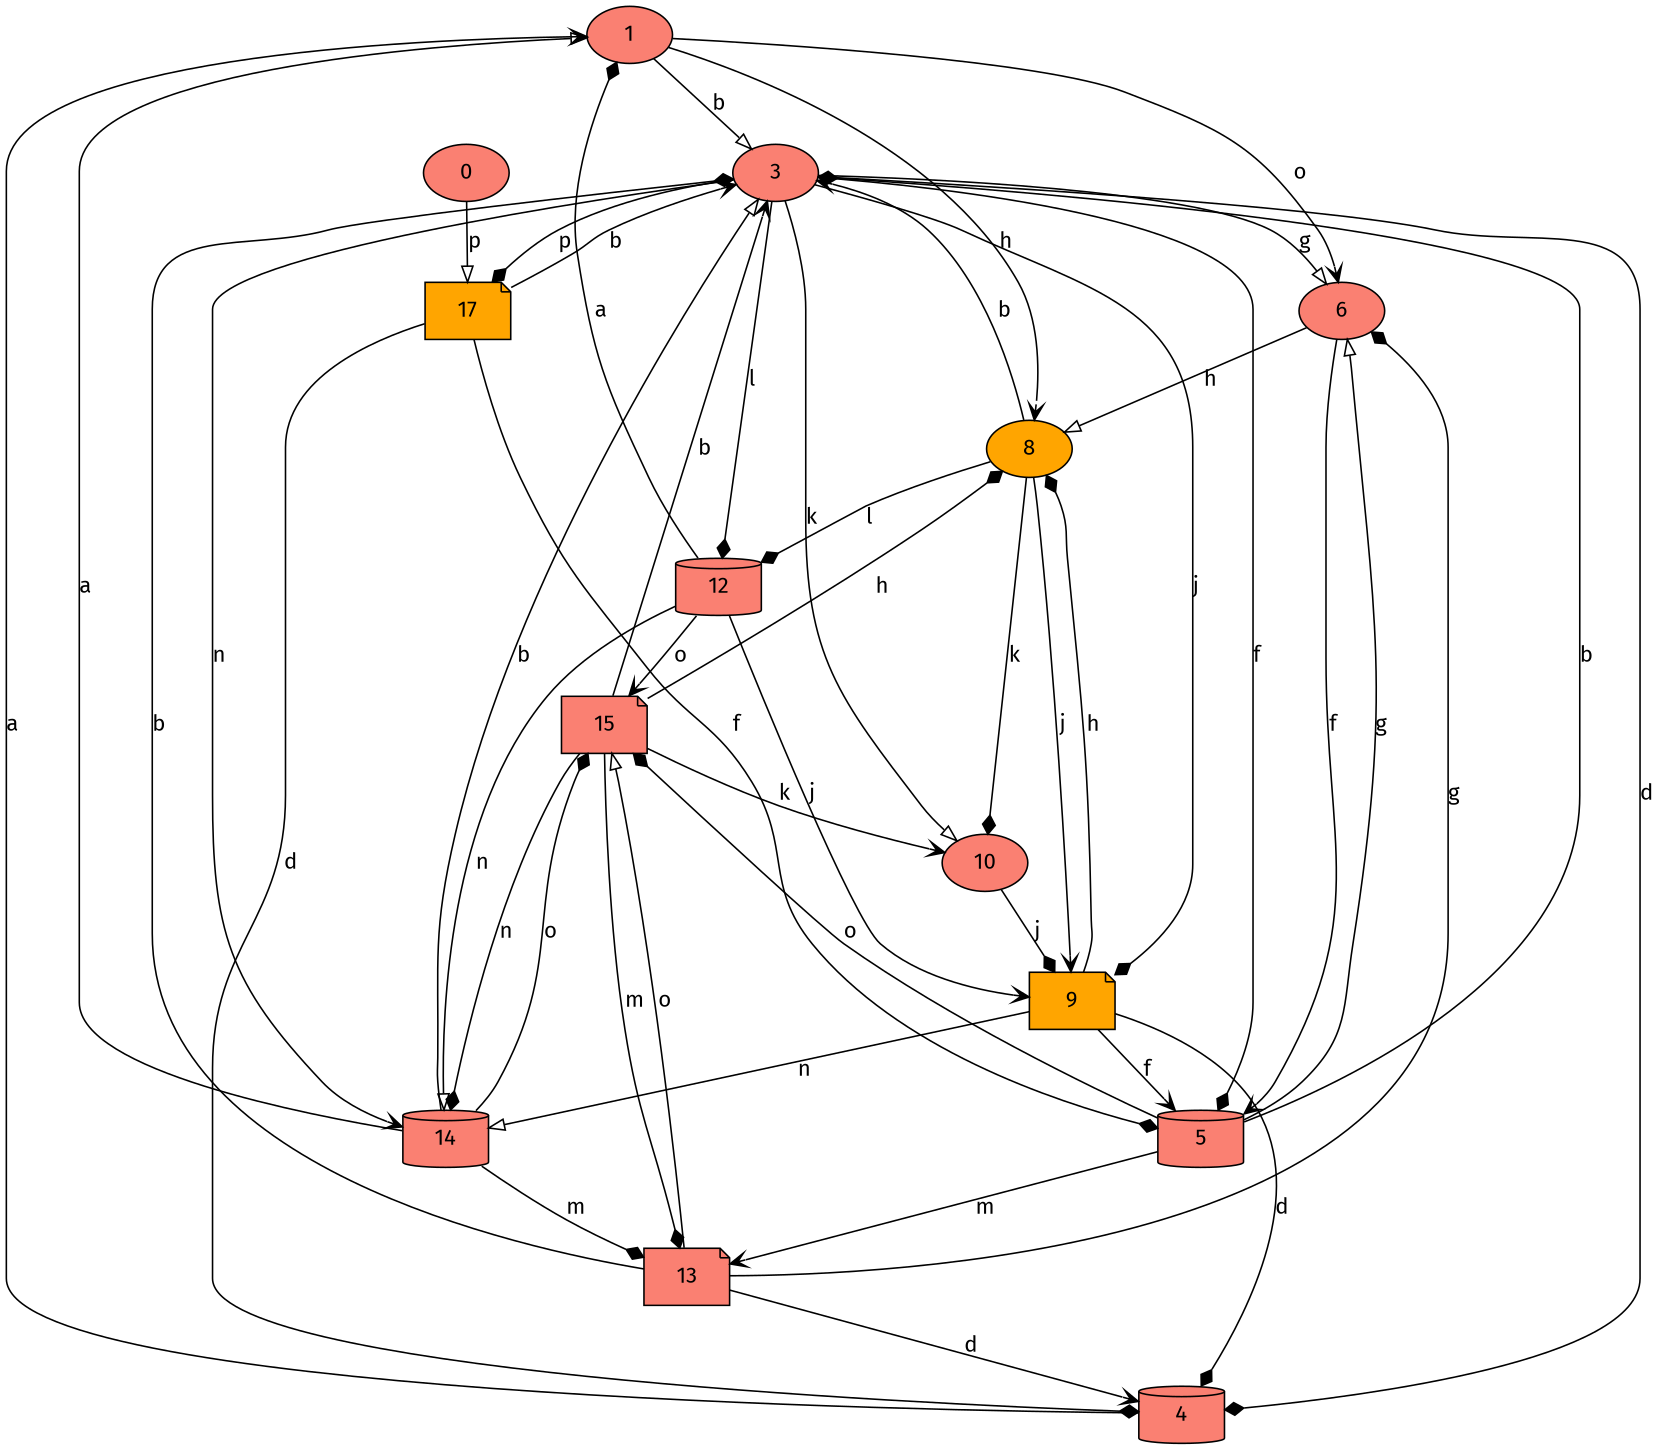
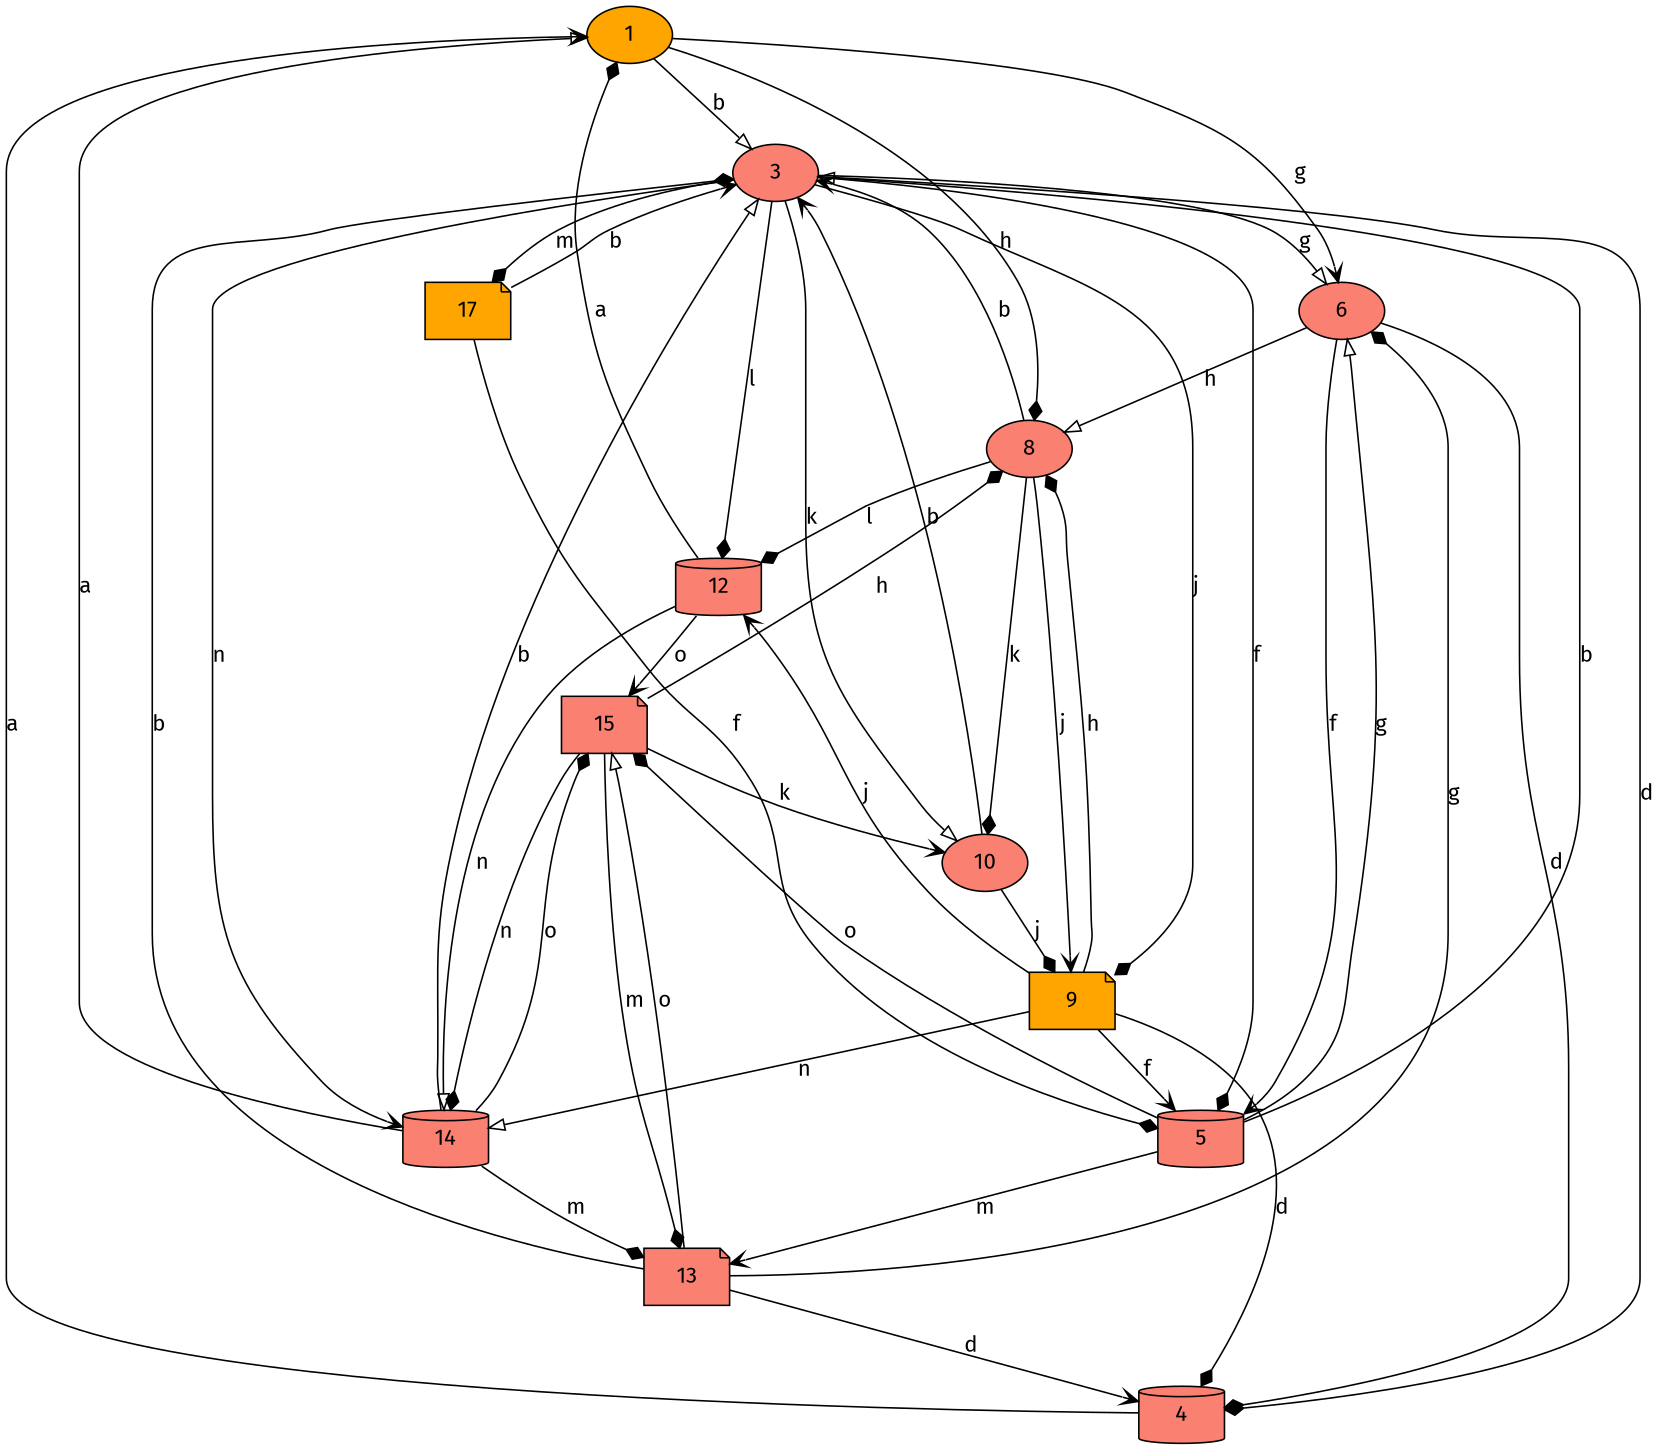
(630, 35) -> (630, 35)
(914, 169) -> (914, 169)
(466, 173) -> none
(1301, 173) -> (1301, 173)
(565, 242) -> (565, 242)
(1580, 418) -> (1580, 418)
(1029, 449) -> (1029, 449)
(688, 456) -> (922, 514)
(828, 849) -> (871, 818)
(213, 1222) -> (1559, 943)
